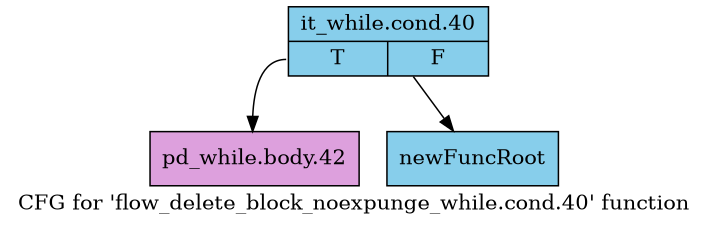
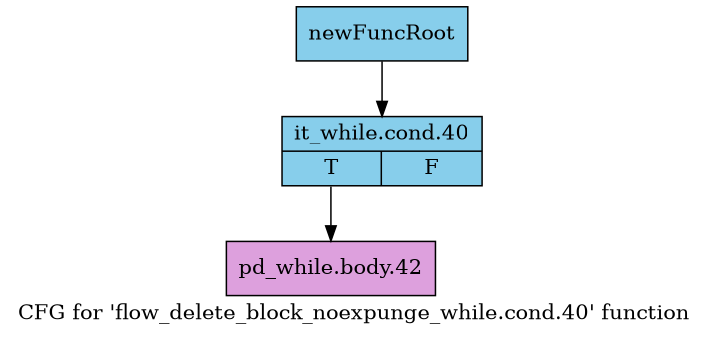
(429, 98) -> (382, 81)
